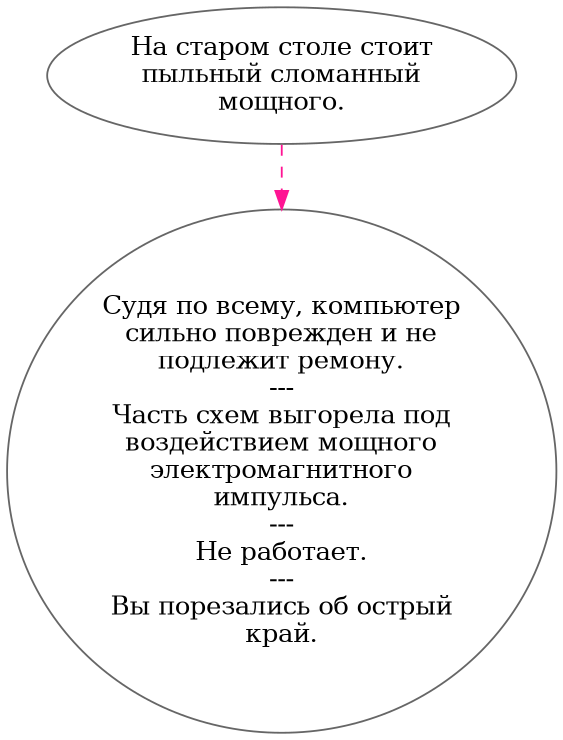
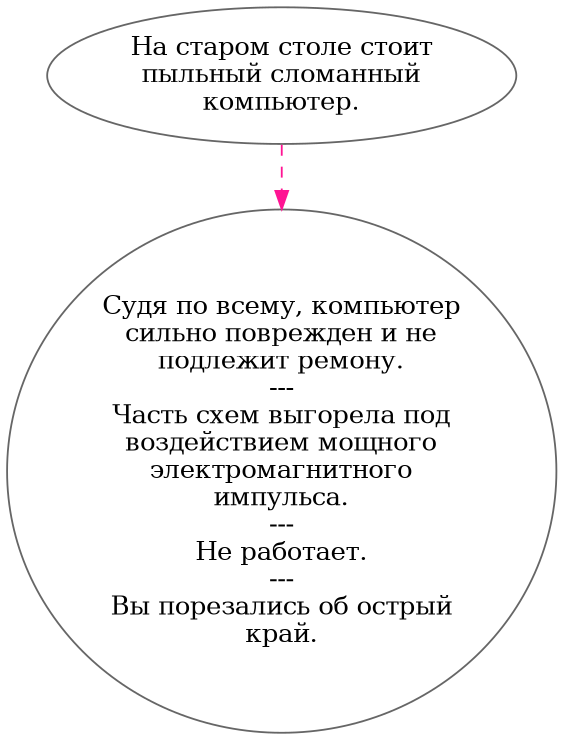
(282, 76) -> (282, 76)
